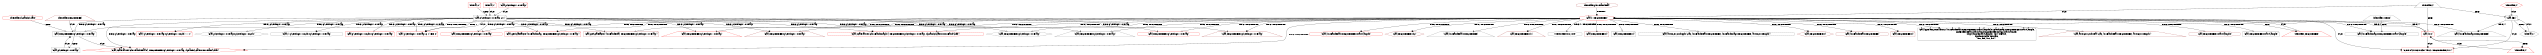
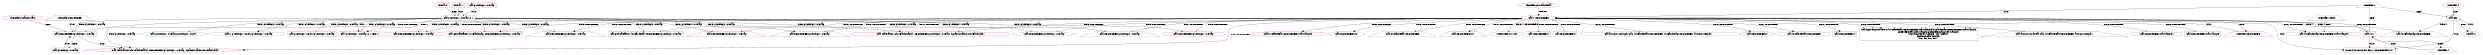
(164, 34) -> none
